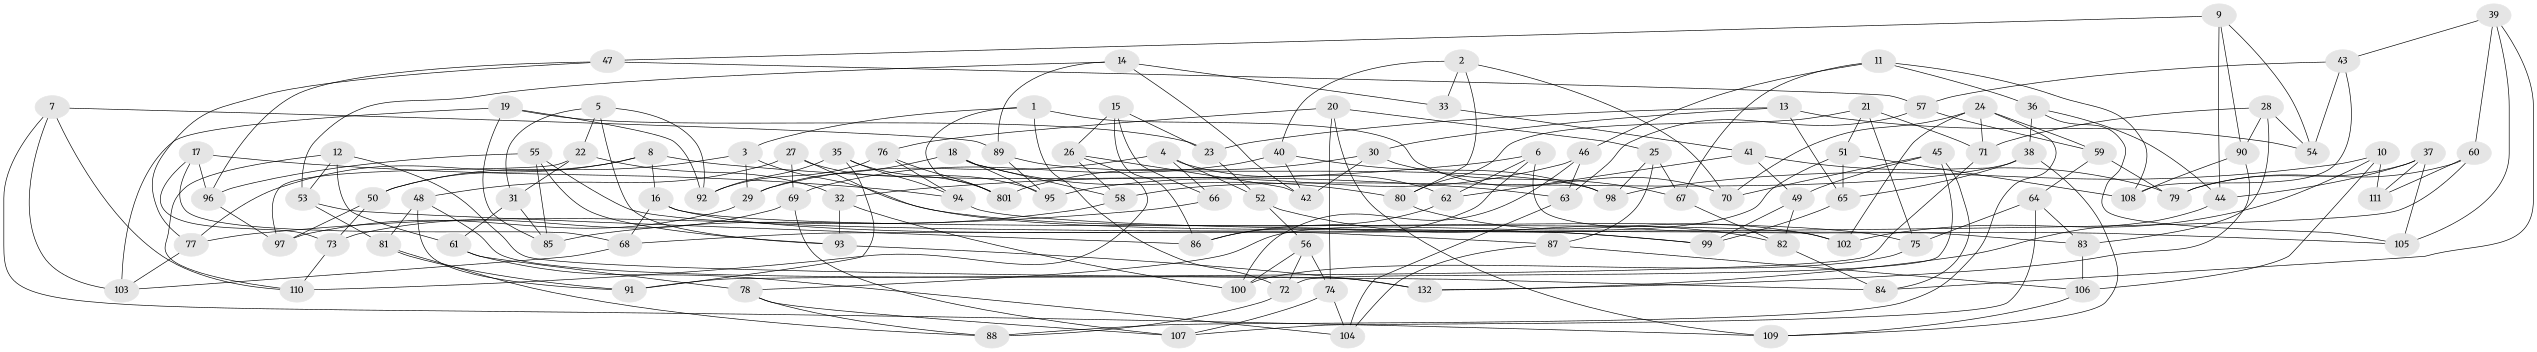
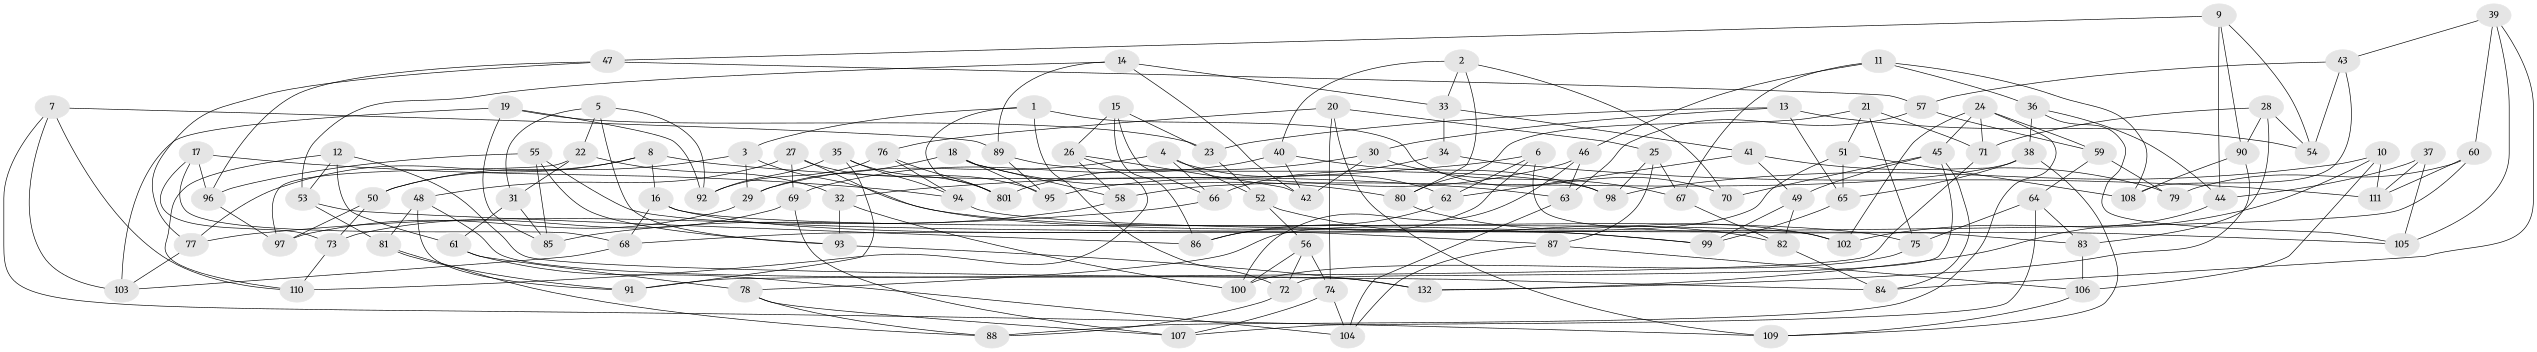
(1845, 134) -> (1957, 132)
none -> (1444, 153)
(2301, 176) -> none
